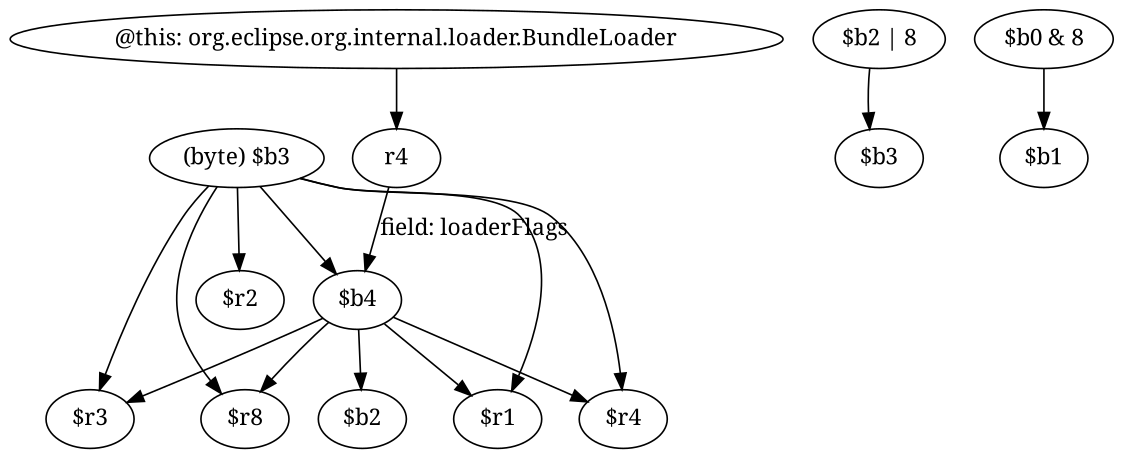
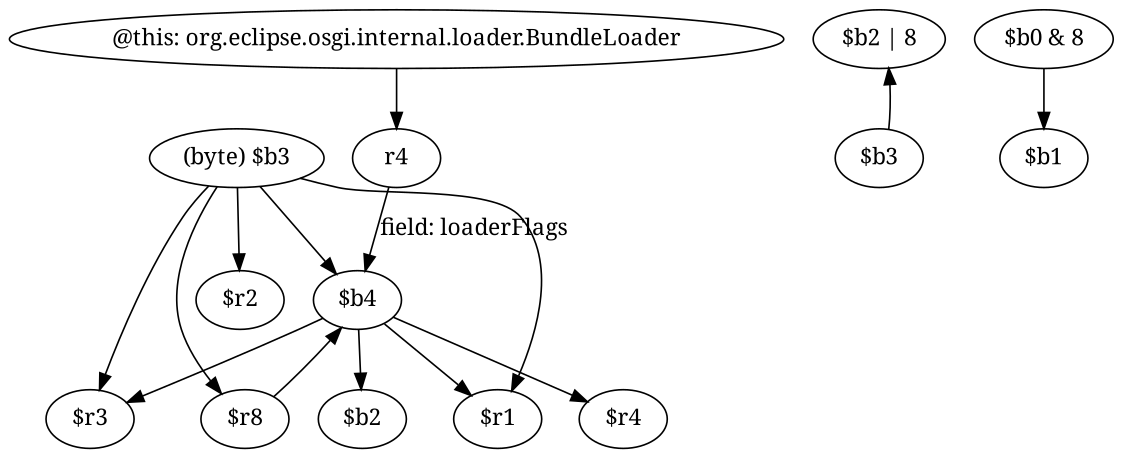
(397, 39) -> (397, 39)
(868, 90) -> (890, 107)
(524, 205) -> none
(300, 350) -> (303, 369)
